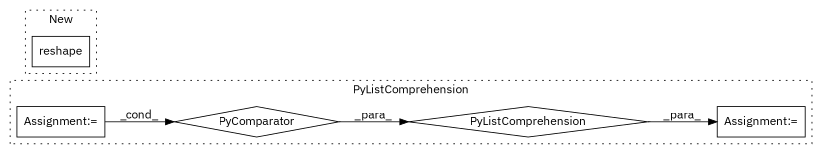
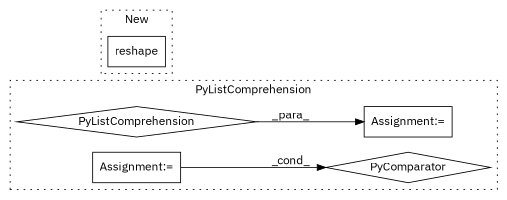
(369, 122) -> none
